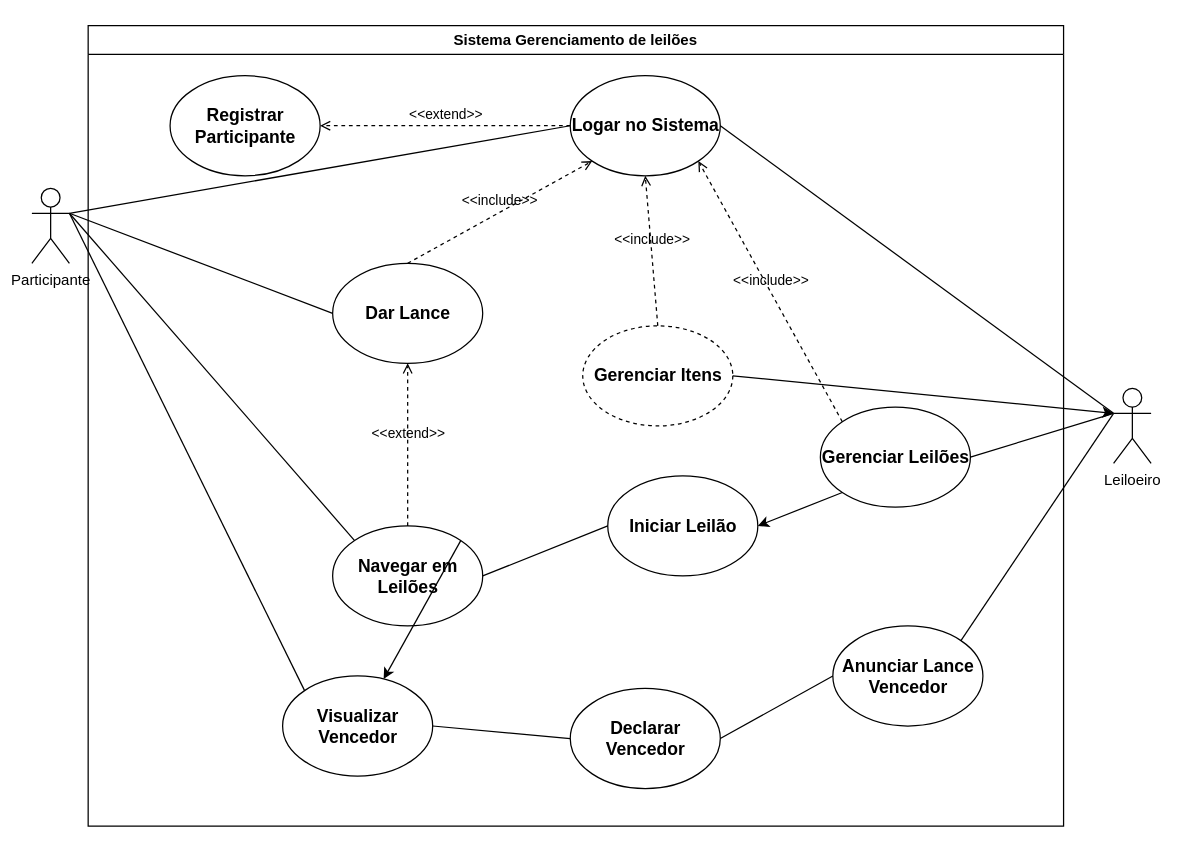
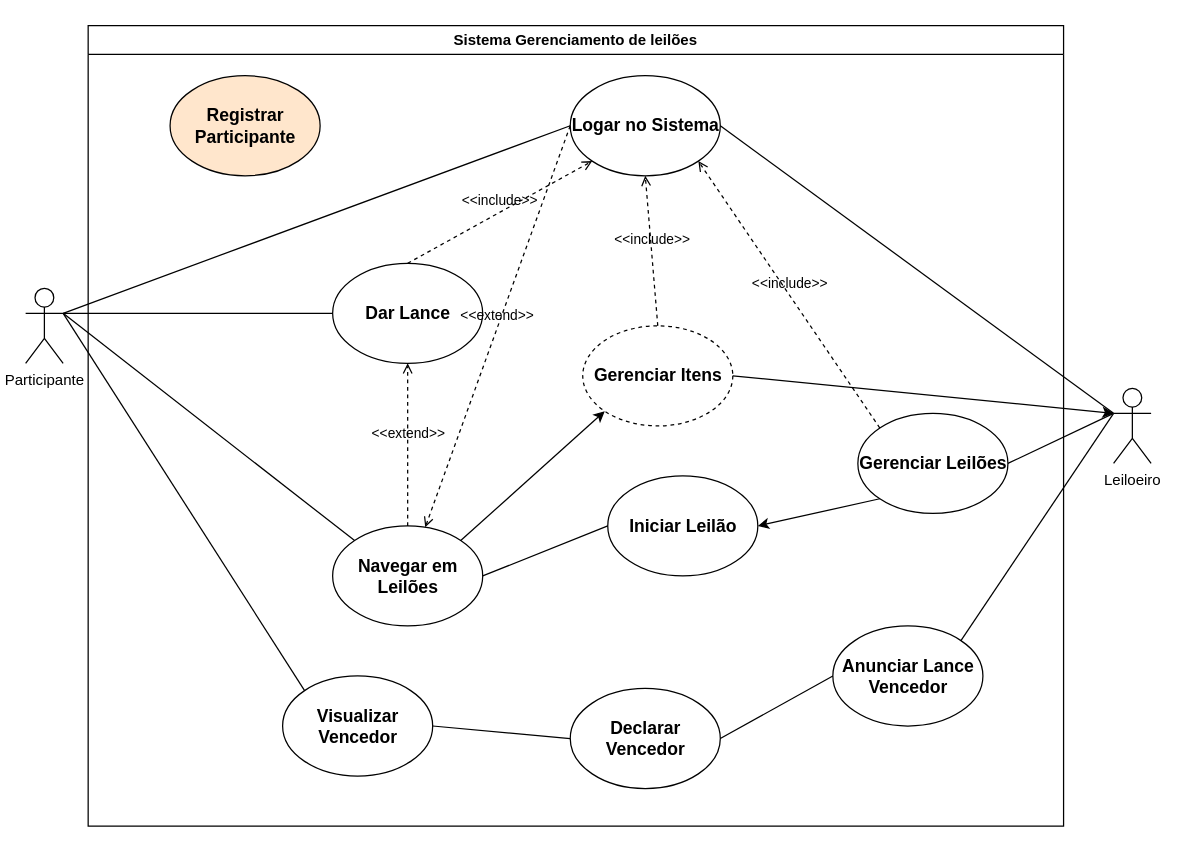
(245, 126) -> (245, 126)
(438, 126) -> (498, 325)
(51, 226) -> (44, 326)
(895, 457) -> (933, 463)
(424, 606) -> (529, 479)
